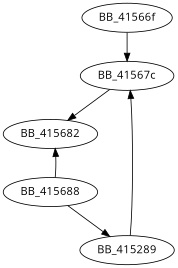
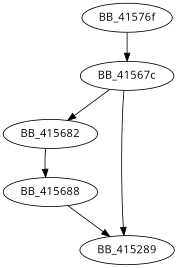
(127, 18) -> (127, 18)
(56, 167) -> (45, 159)
(133, 167) -> (122, 159)
